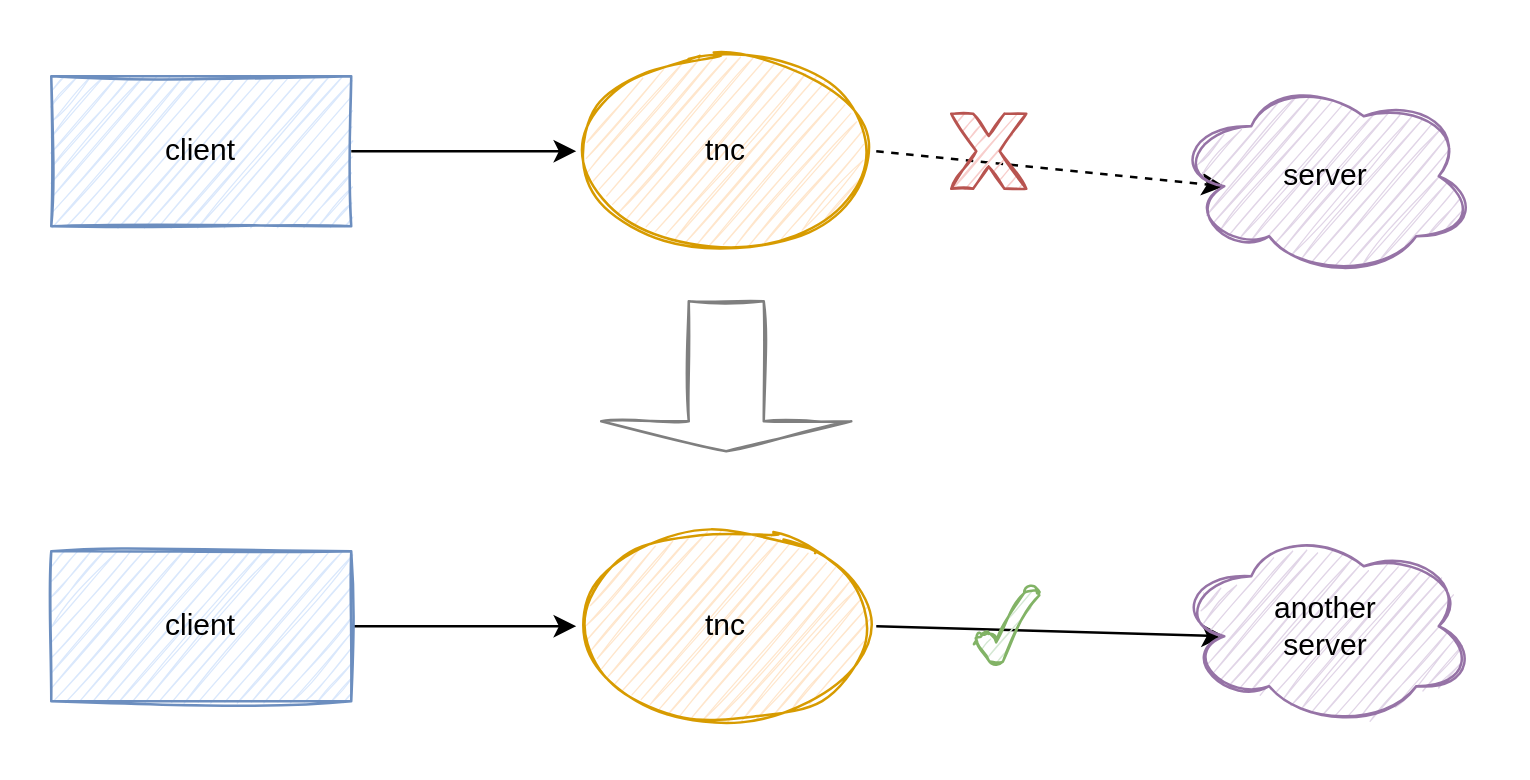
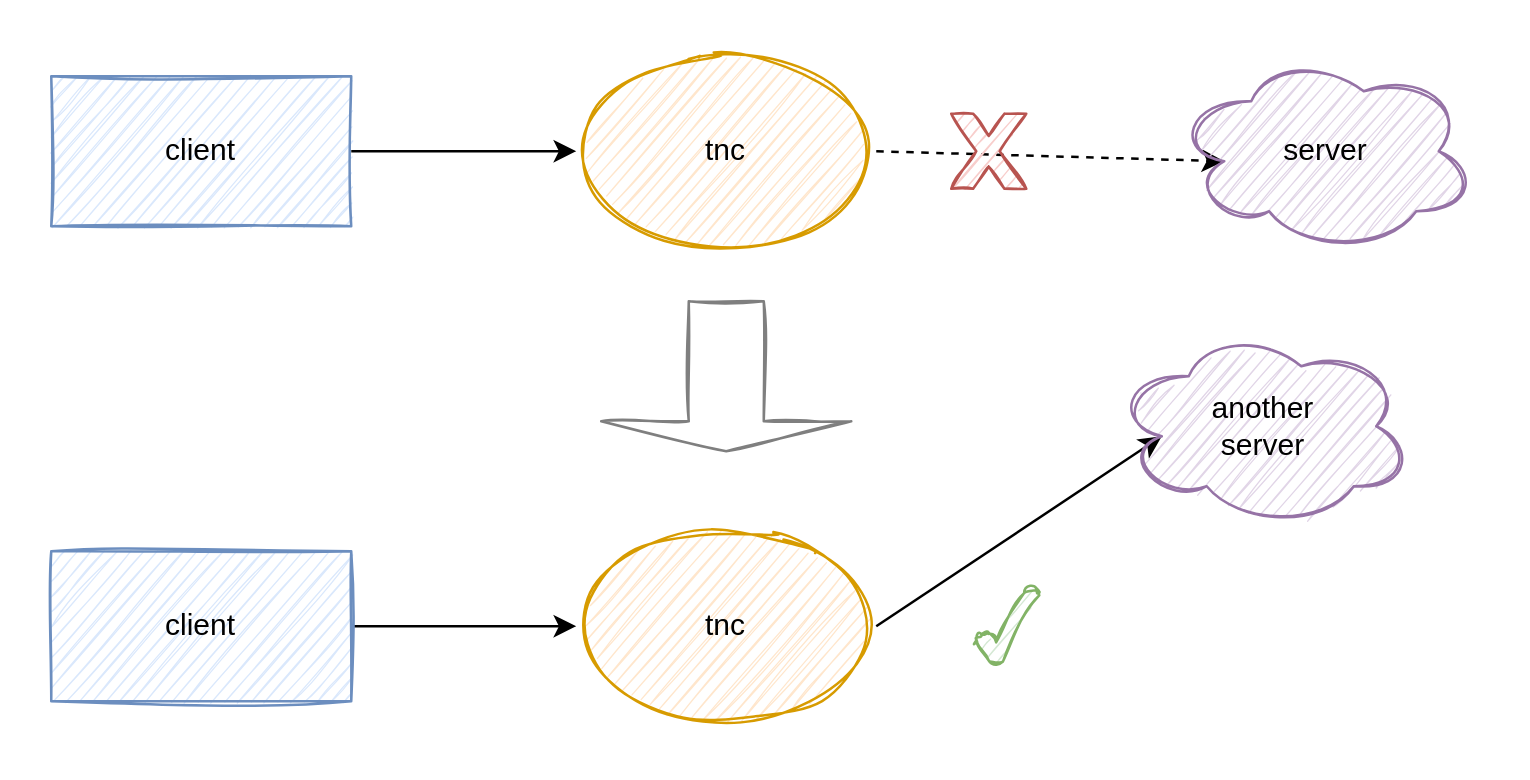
(1326, 176) -> (1326, 151)
(1326, 626) -> (1264, 426)
